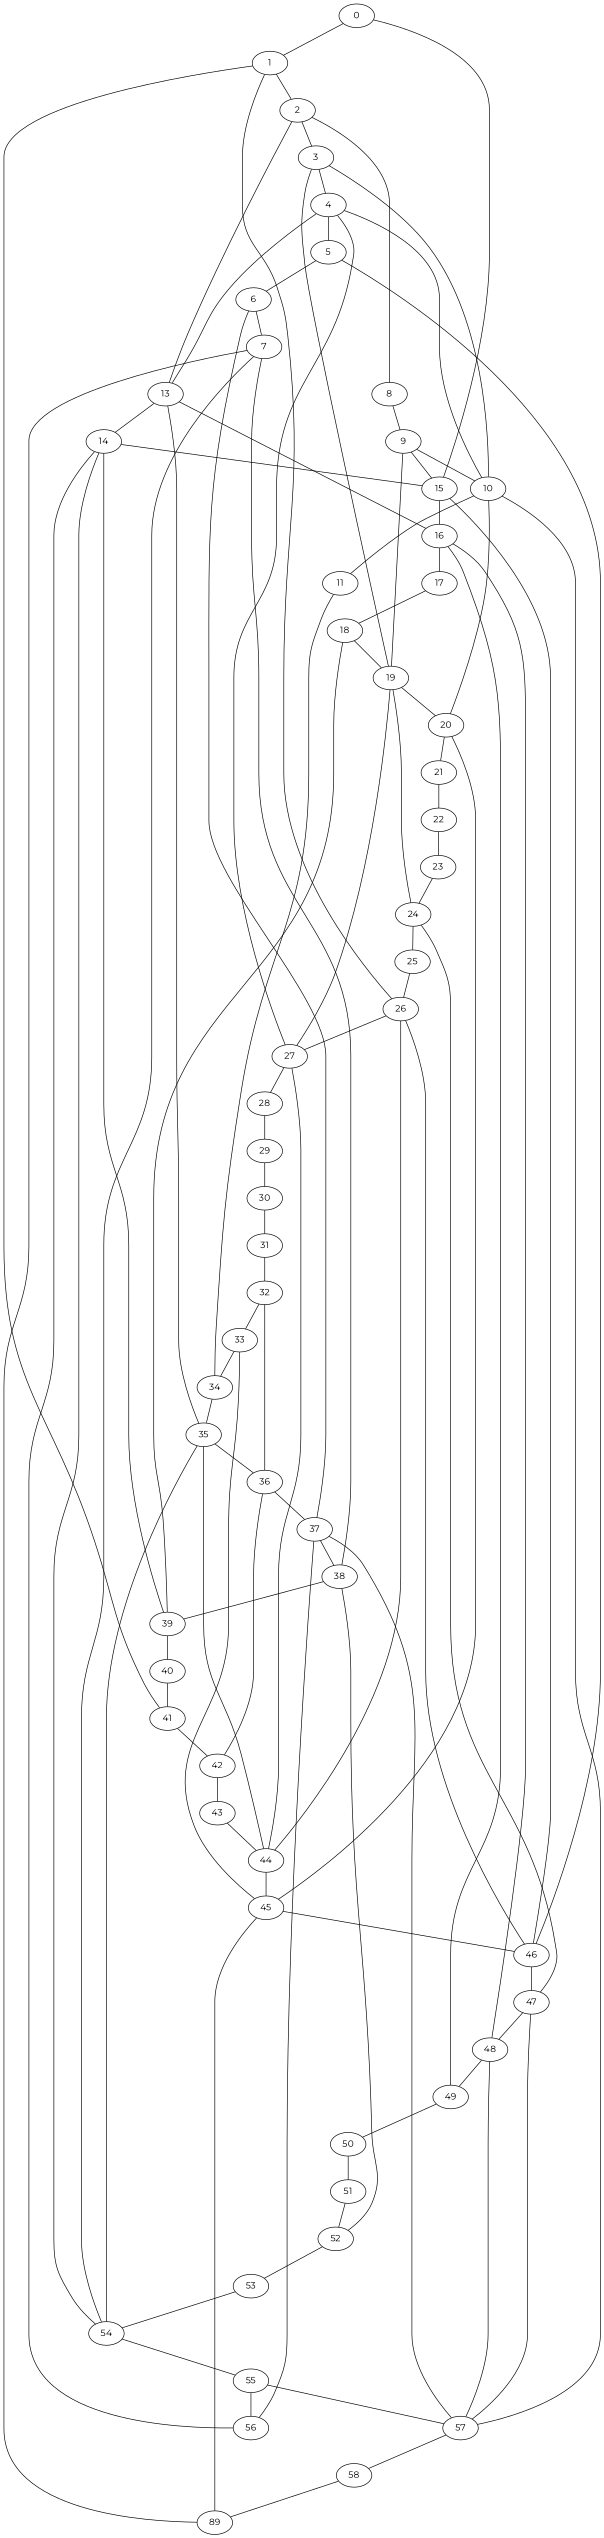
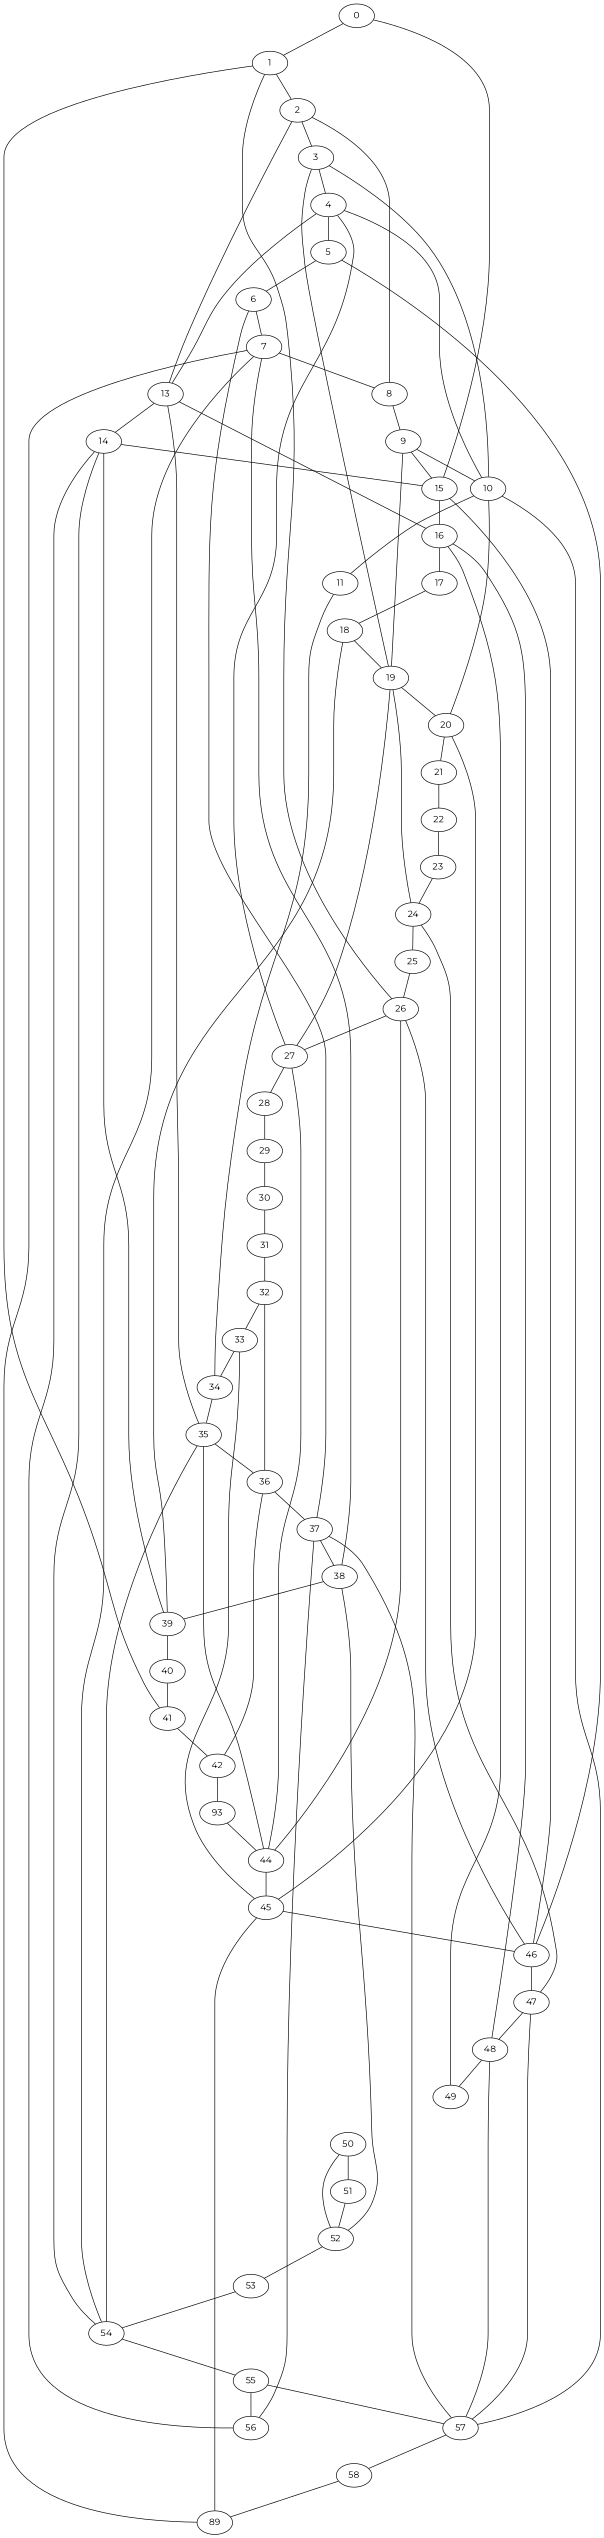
none -> (329, 371)
(217, 1813) -> (217, 1813)
(399, 2121) -> (323, 2190)
